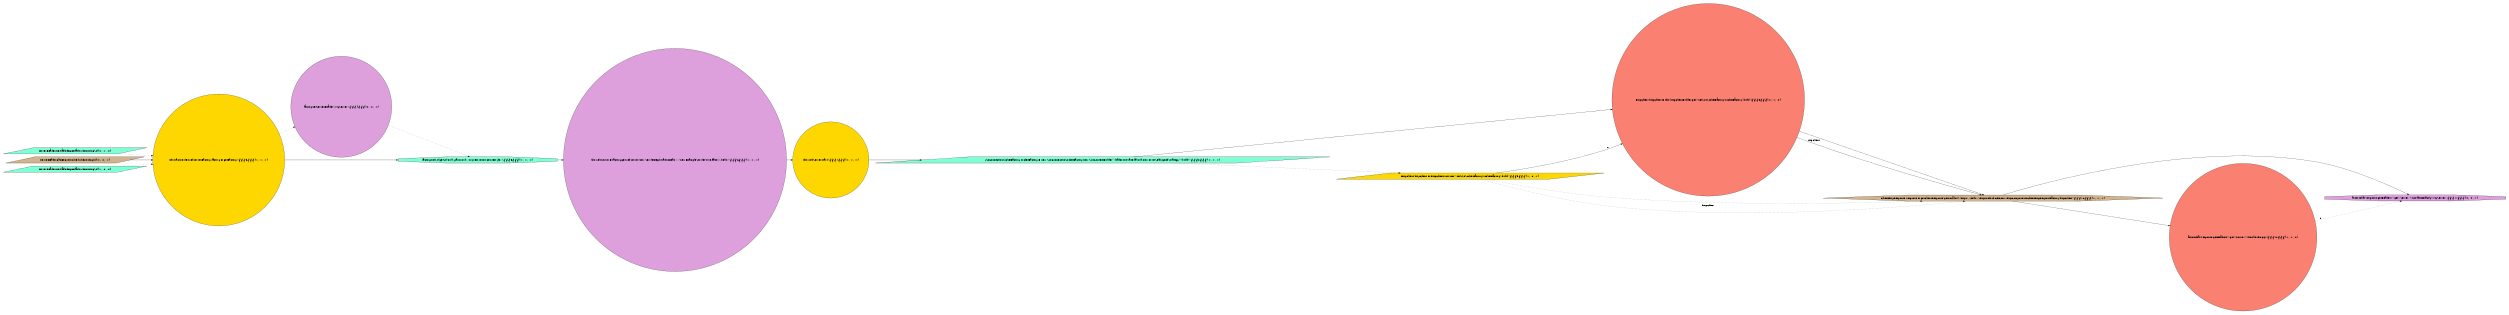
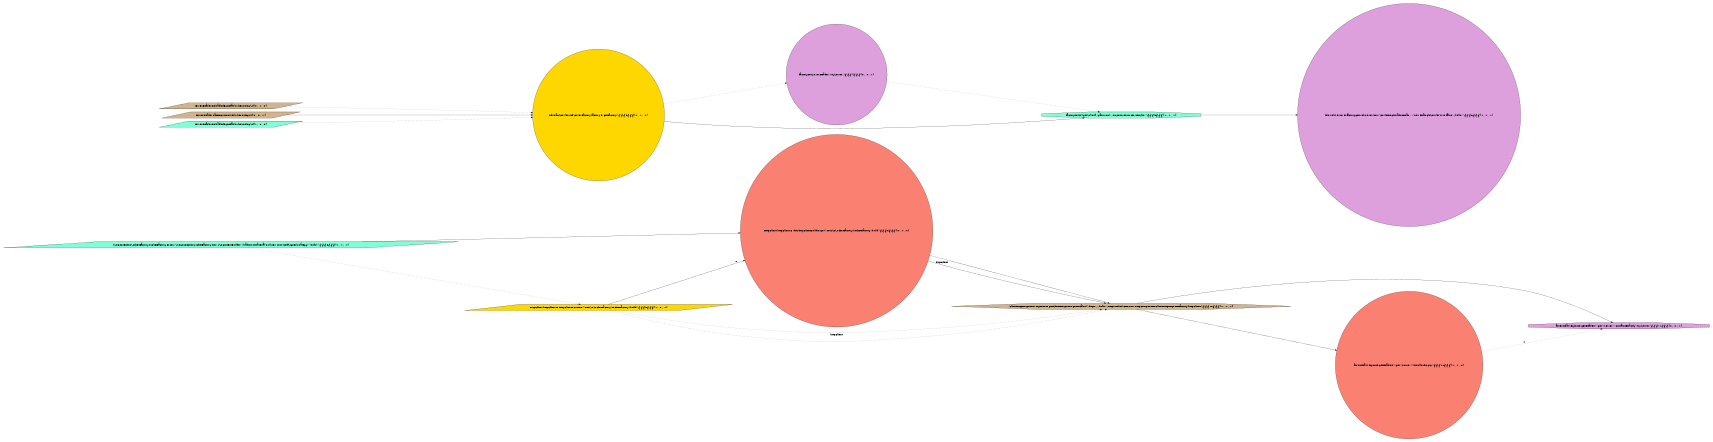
(75, 151) -> (231, 106)
(831, 160) -> none
